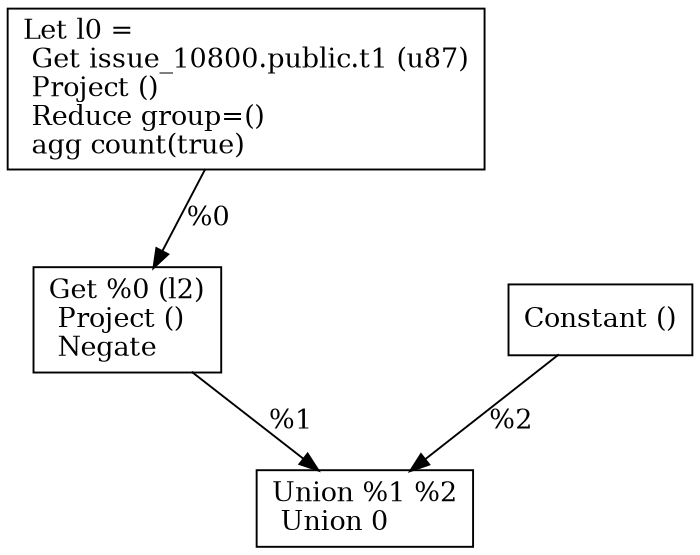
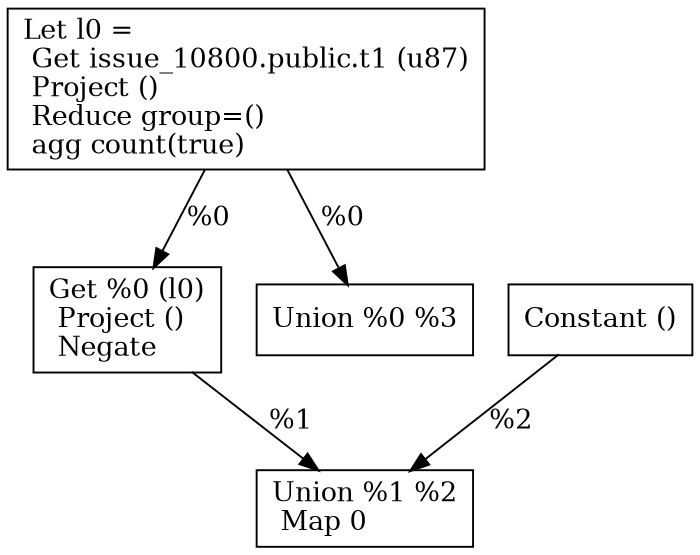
(127, 320) -> (127, 320)
none -> (365, 320)
(365, 509) -> (365, 509)
